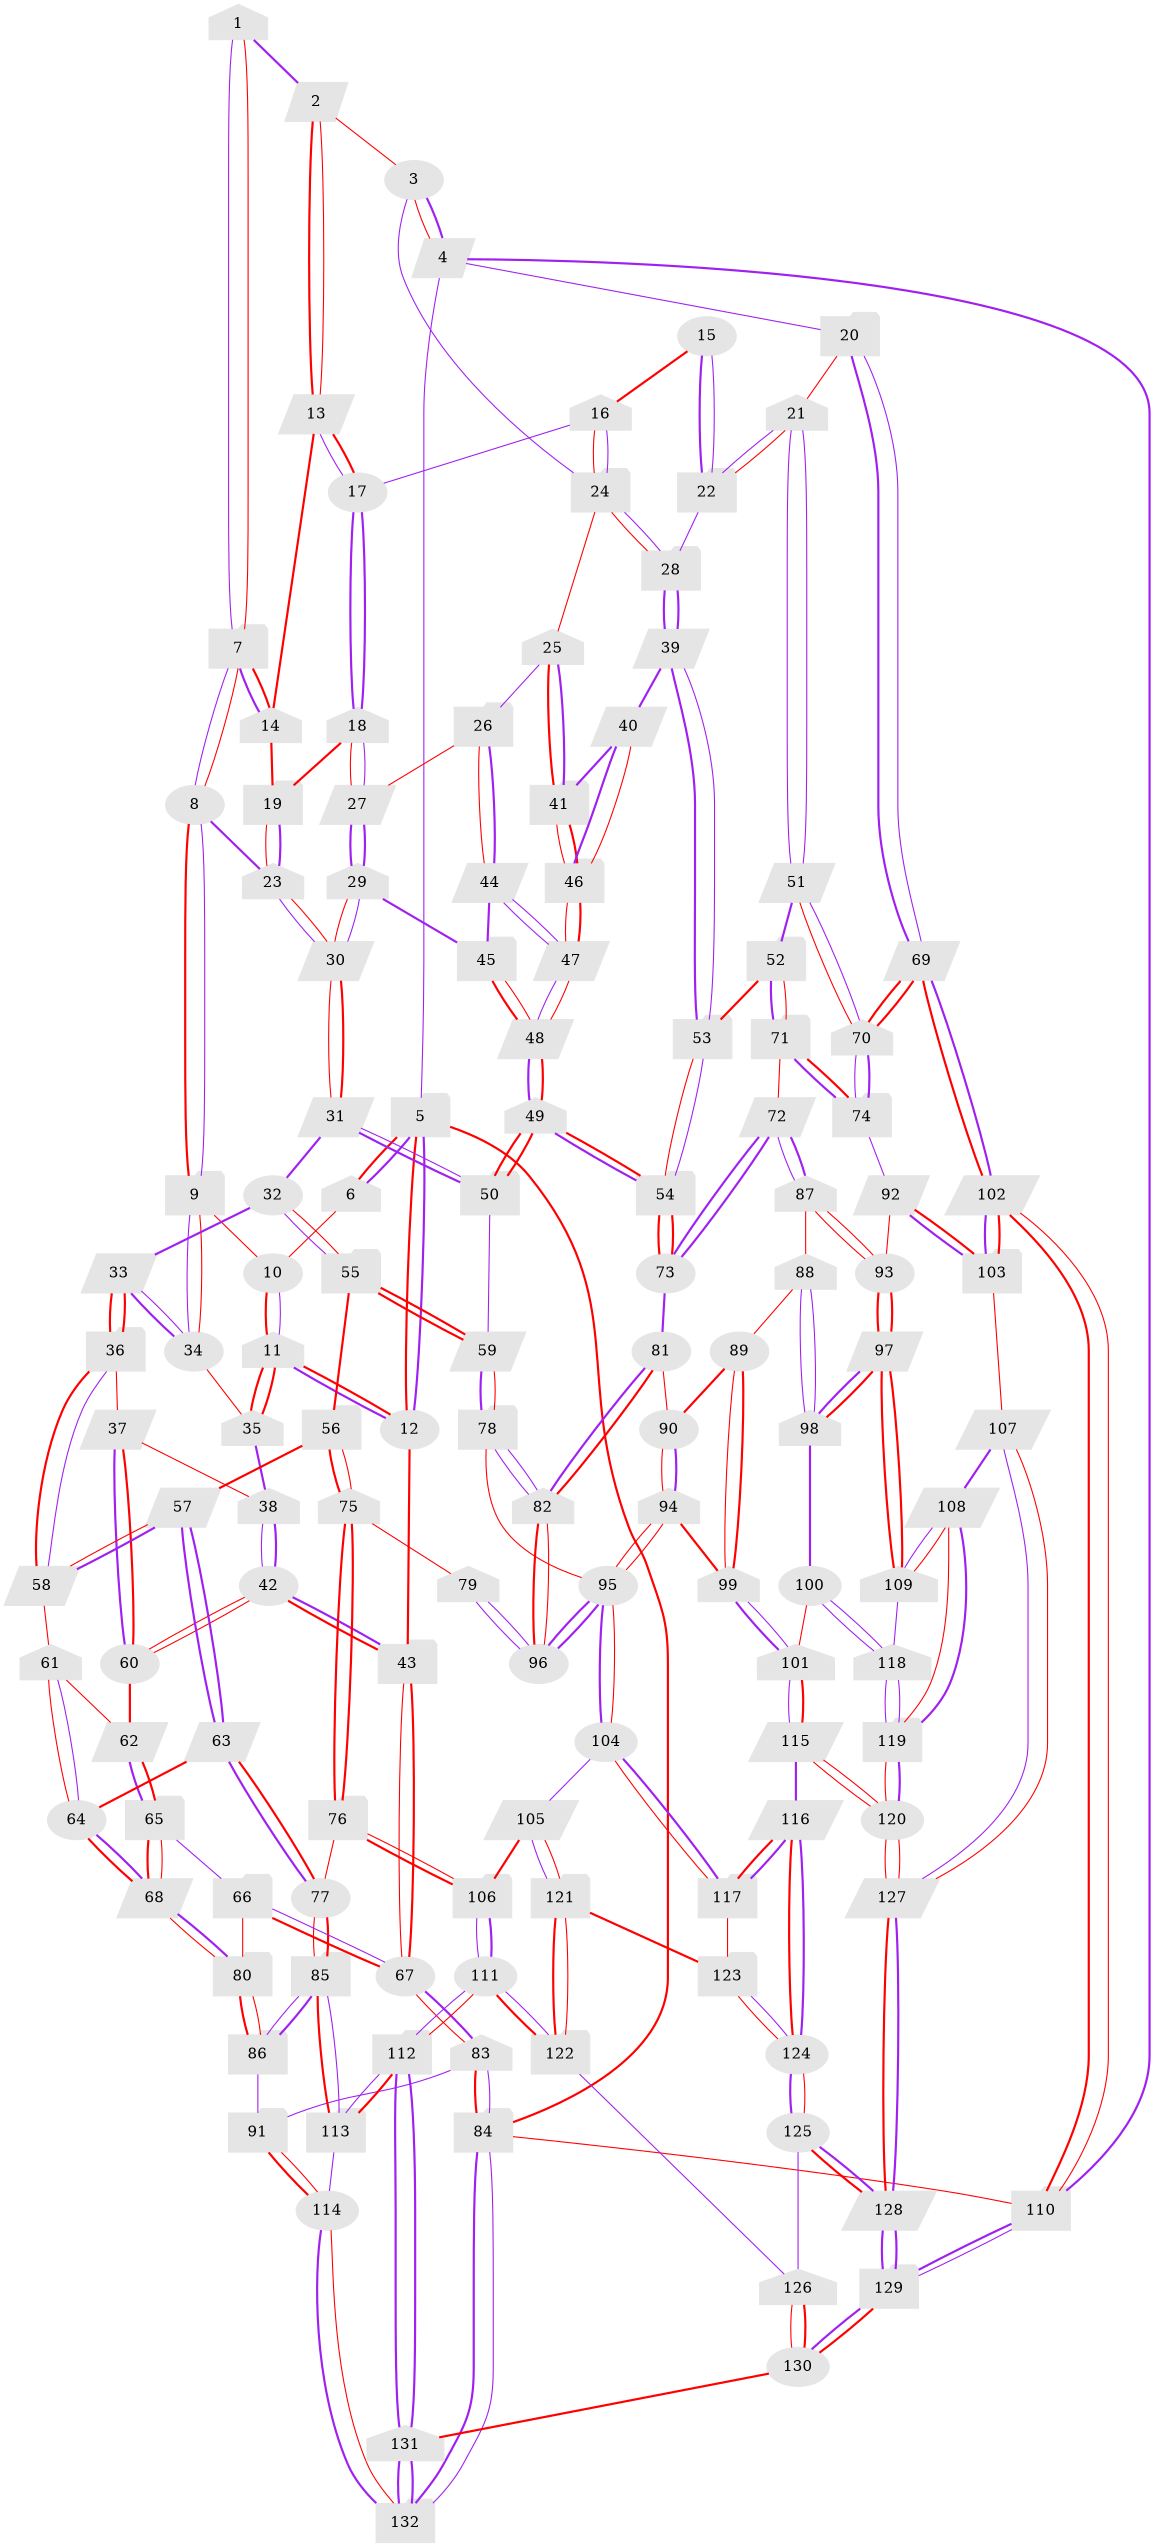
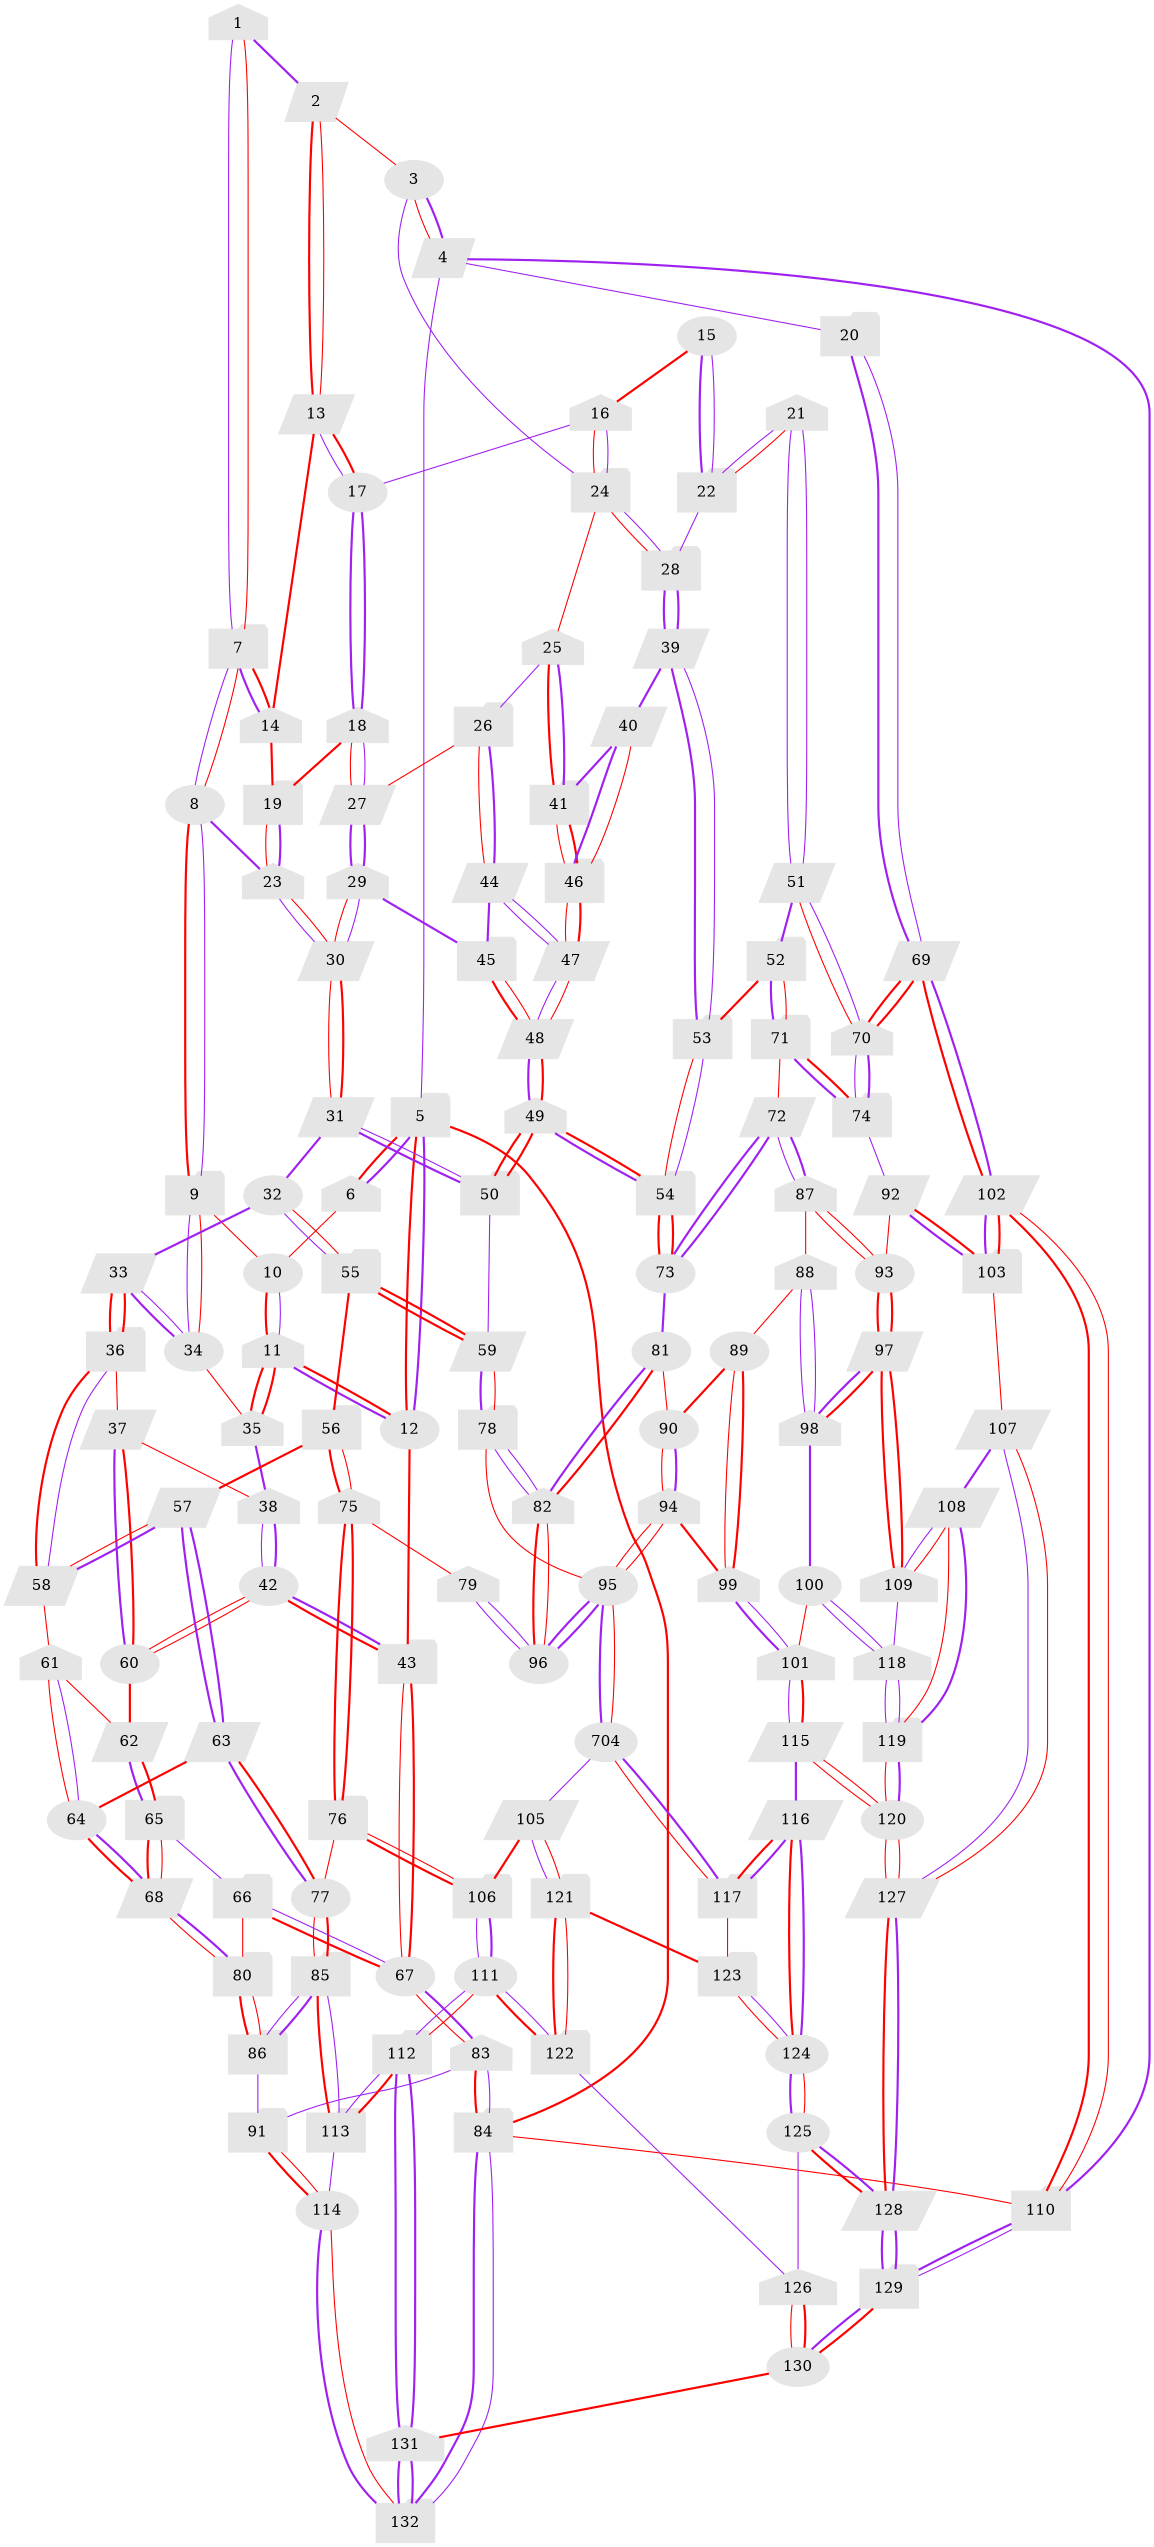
(822, 377) -> none
(606, 1742) -> (606, 1742)
